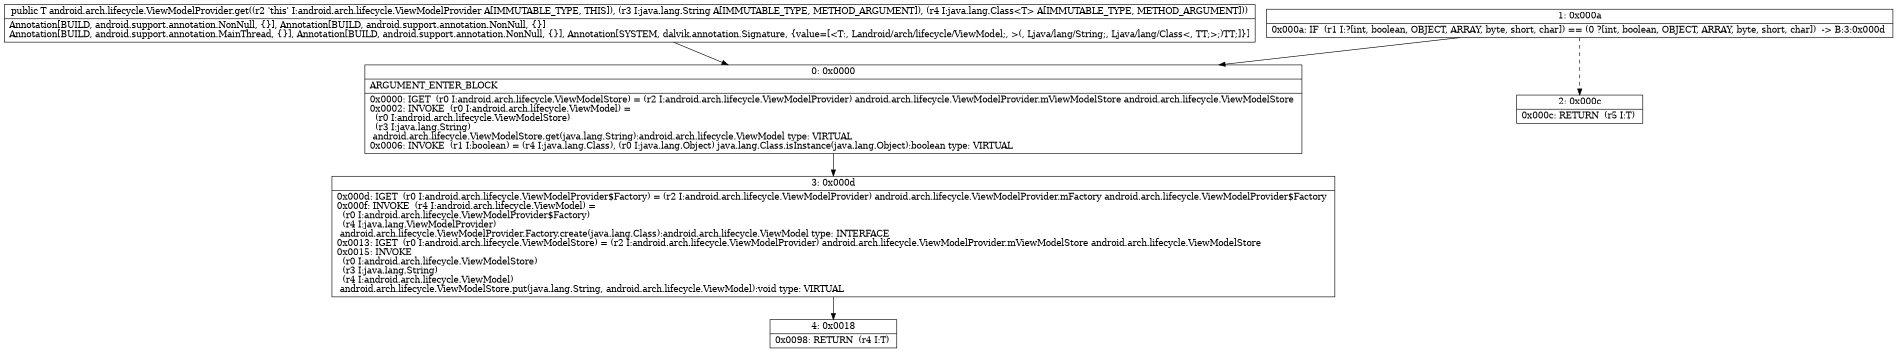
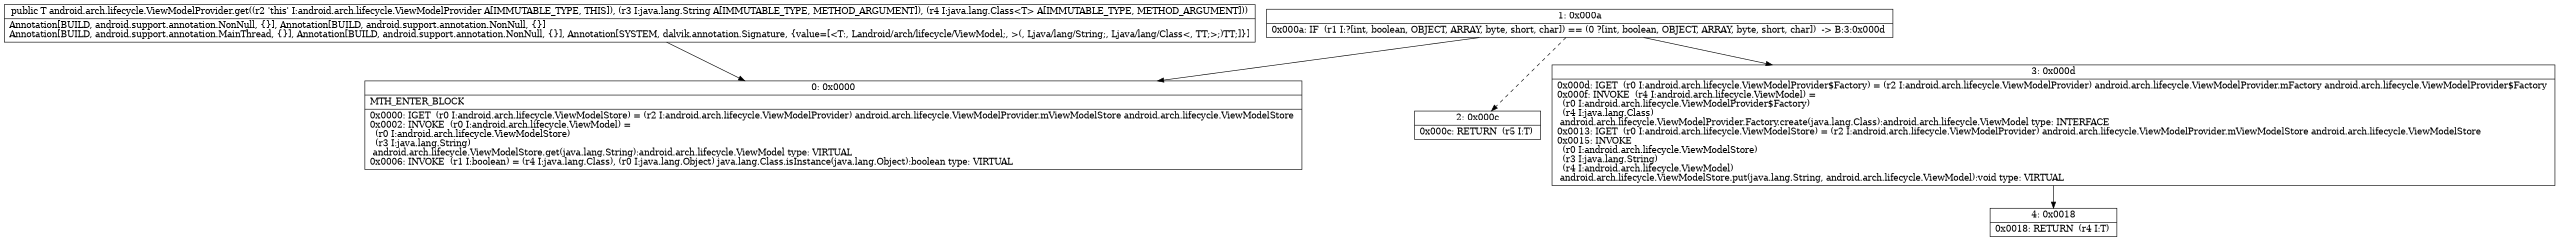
(434, 86) -> (417, 102)
(833, 162) -> (1705, 51)
(417, 225) -> (1605, 114)
(833, 341) -> (2053, 229)
